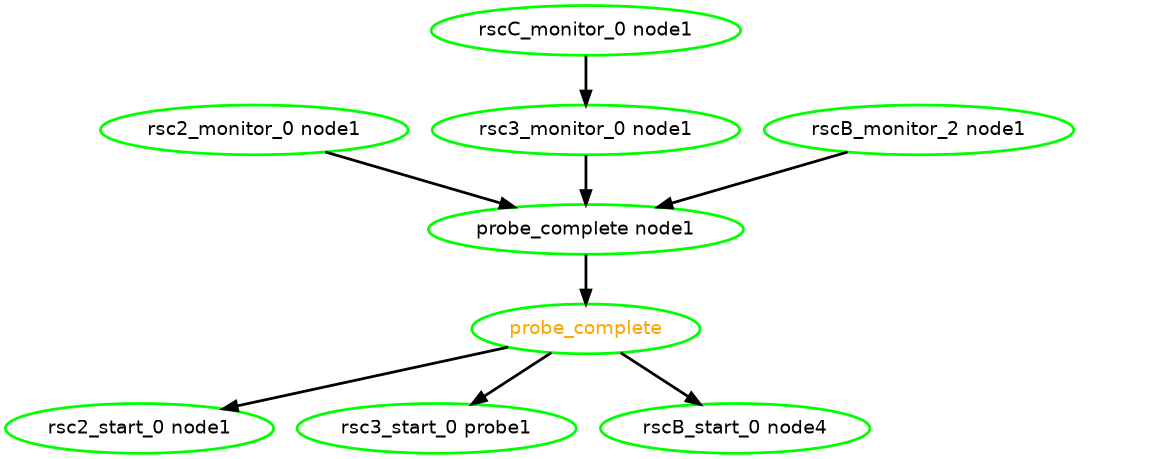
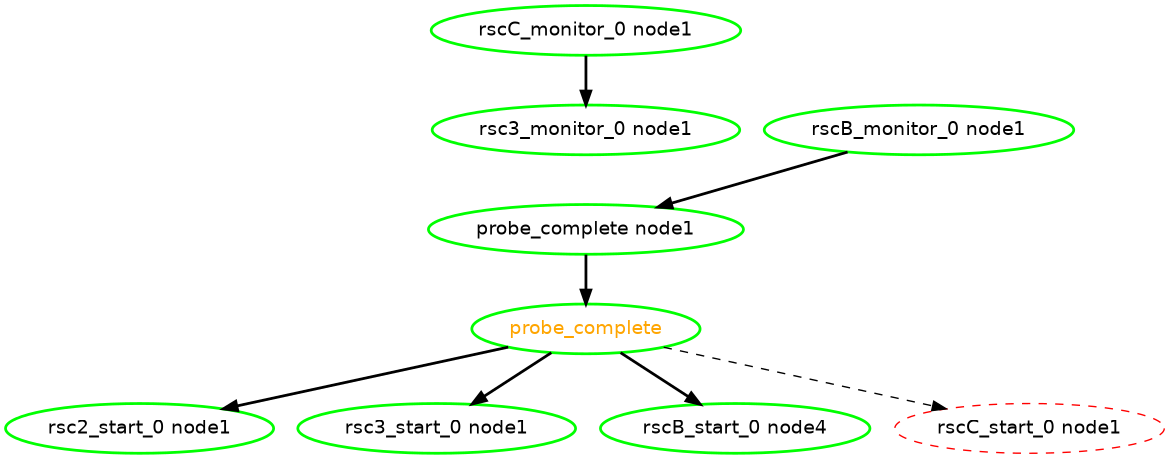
(254, 130) -> none
(919, 130) -> (919, 130)
(586, 173) -> none
(437, 428) -> (437, 428)
none -> (1030, 428)
